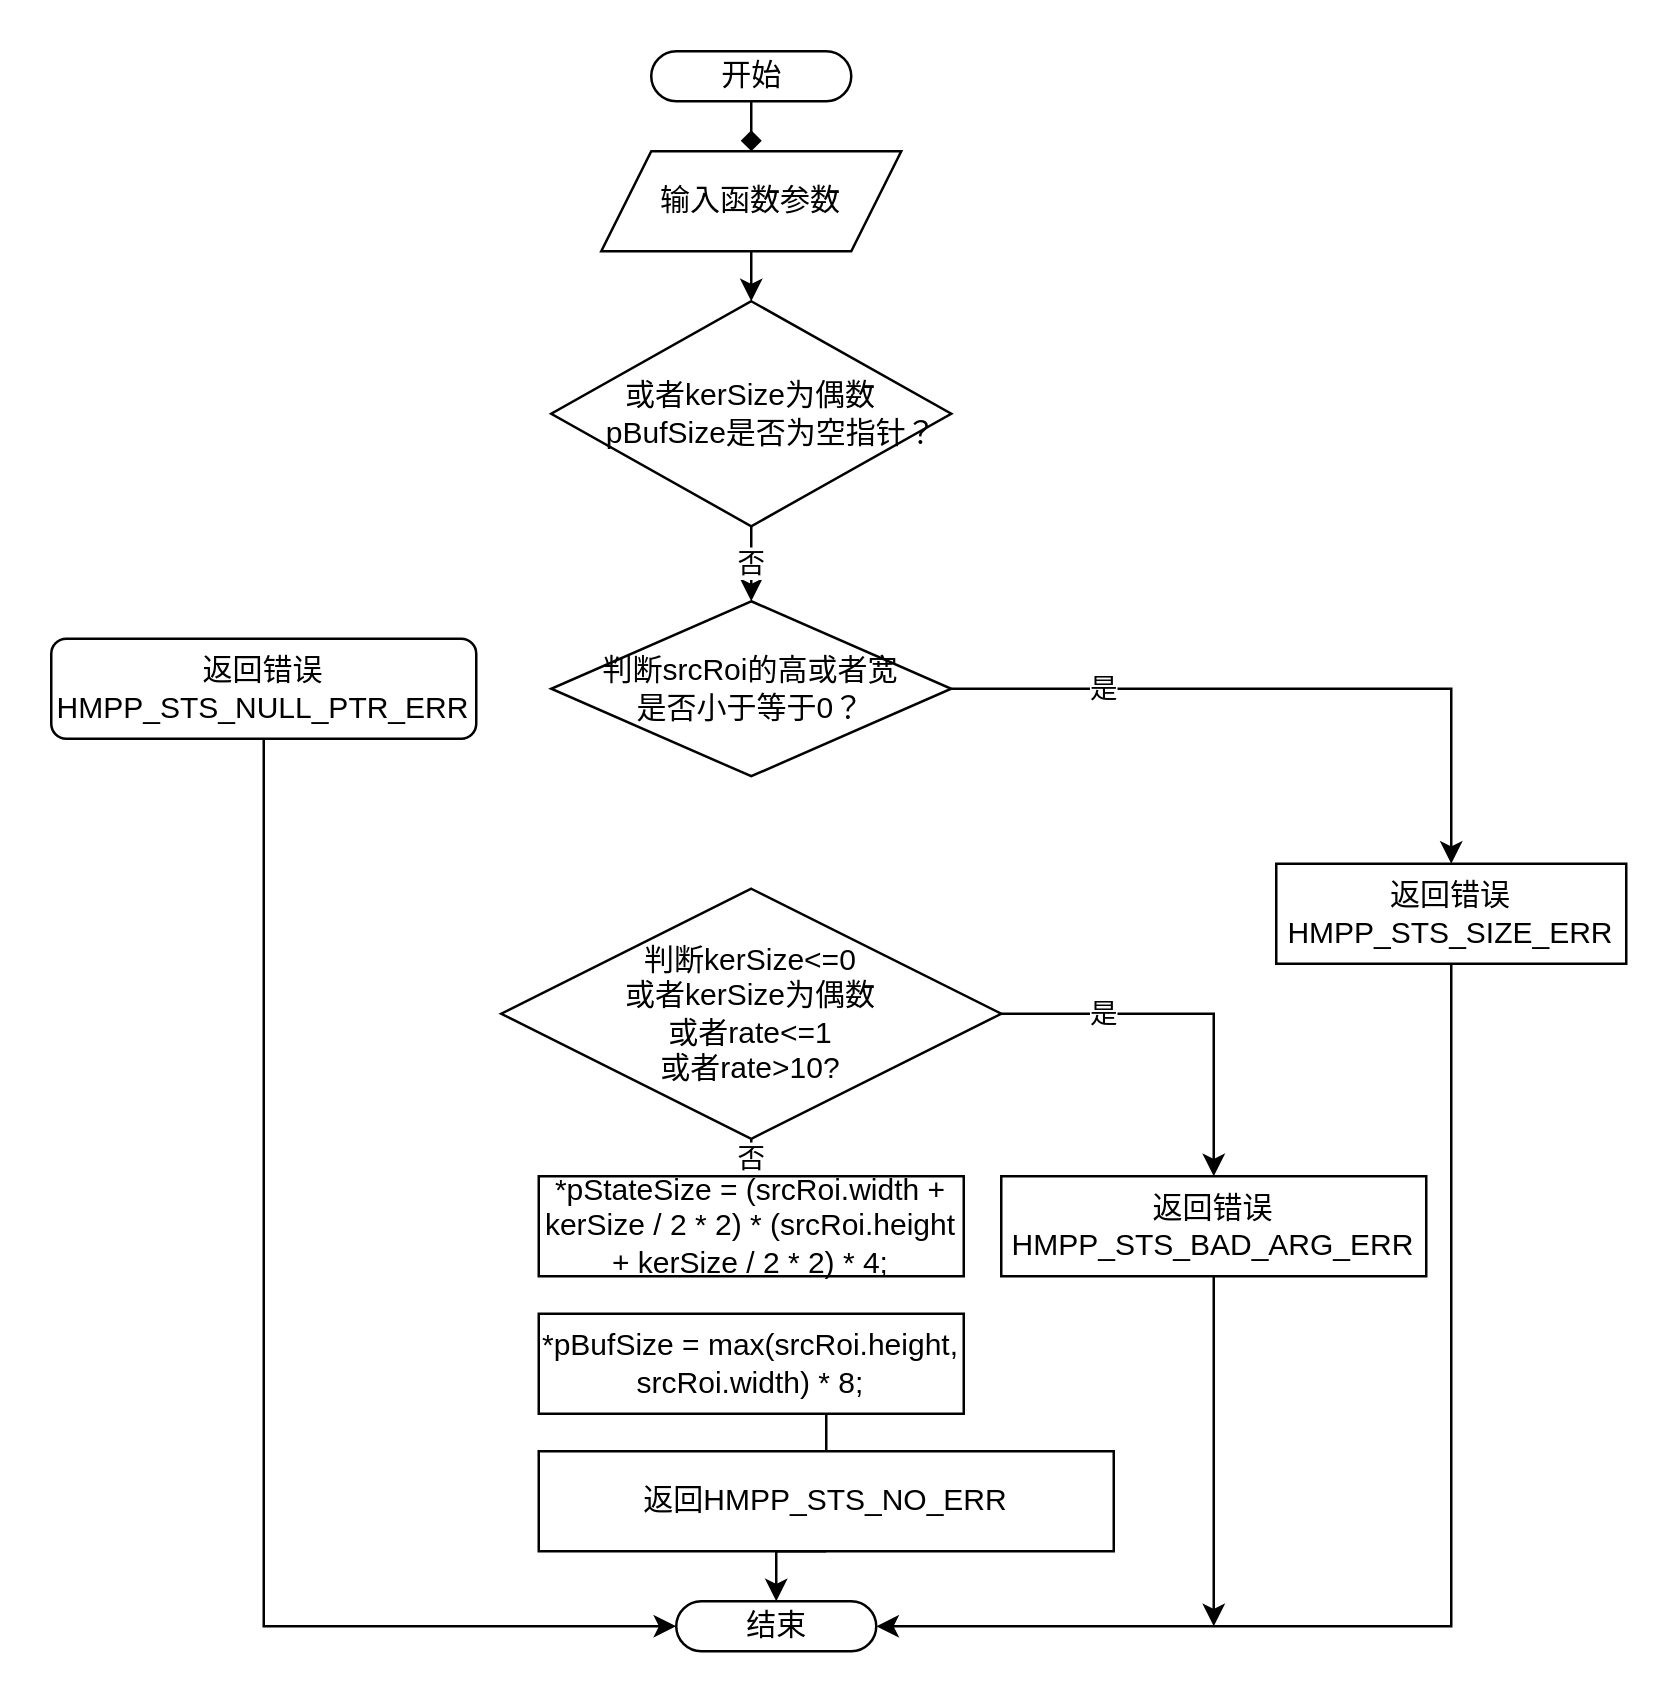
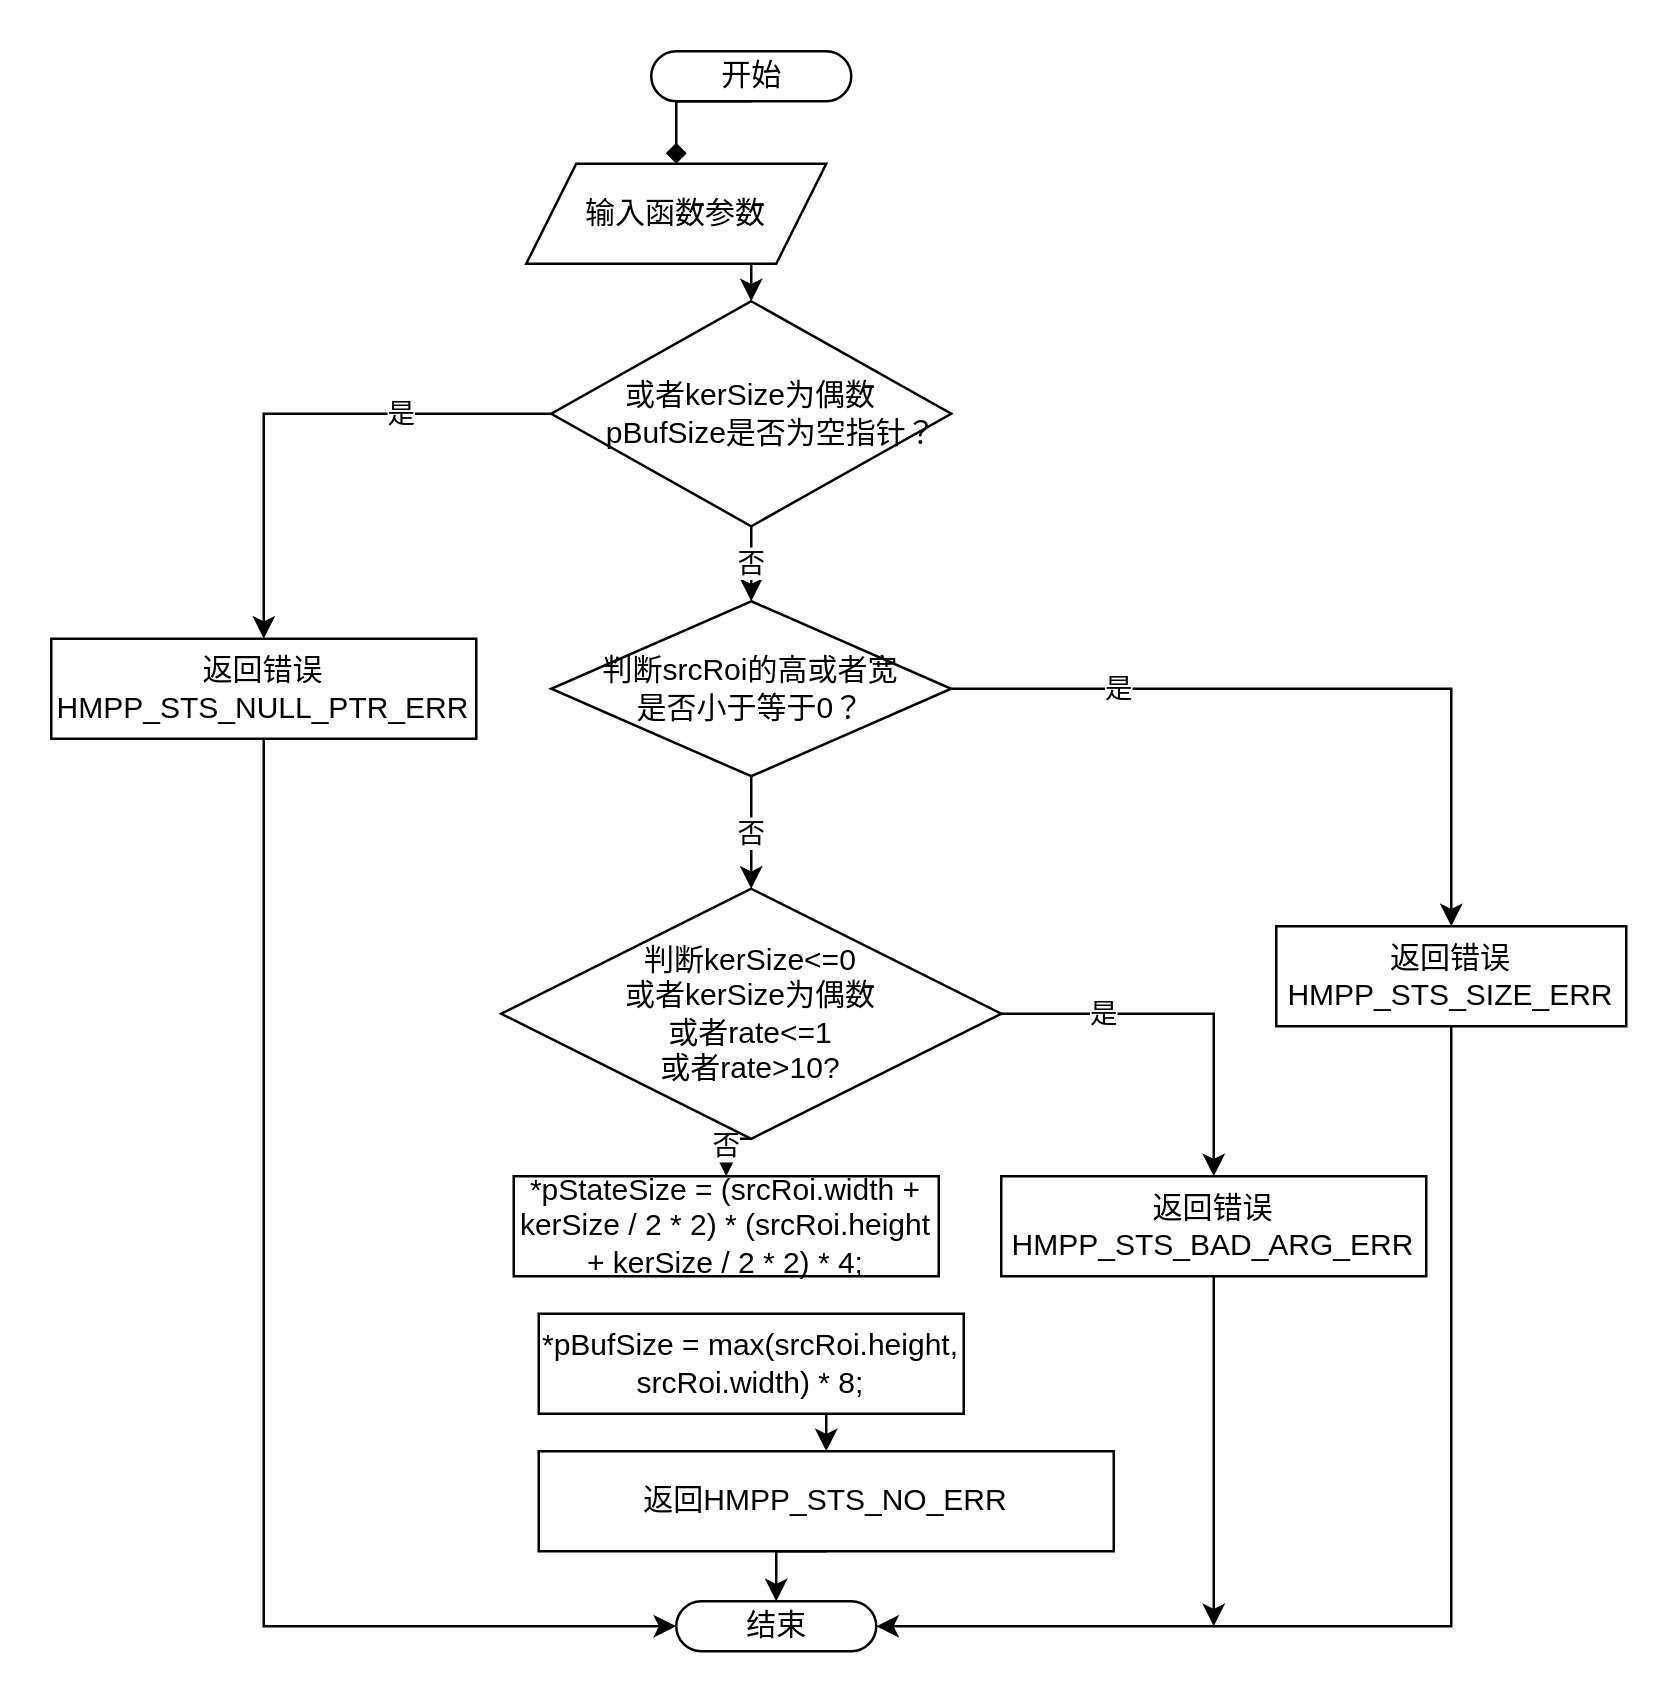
(751, 201) -> (676, 214)
none -> (303, 414)
(264, 689) -> (264, 689)
none -> (751, 825)
(1451, 914) -> (1451, 976)
(751, 1226) -> (726, 1226)
(826, 1440) -> (826, 1433)
